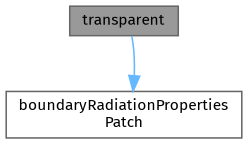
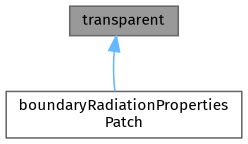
(134, 56) -> (114, 71)
